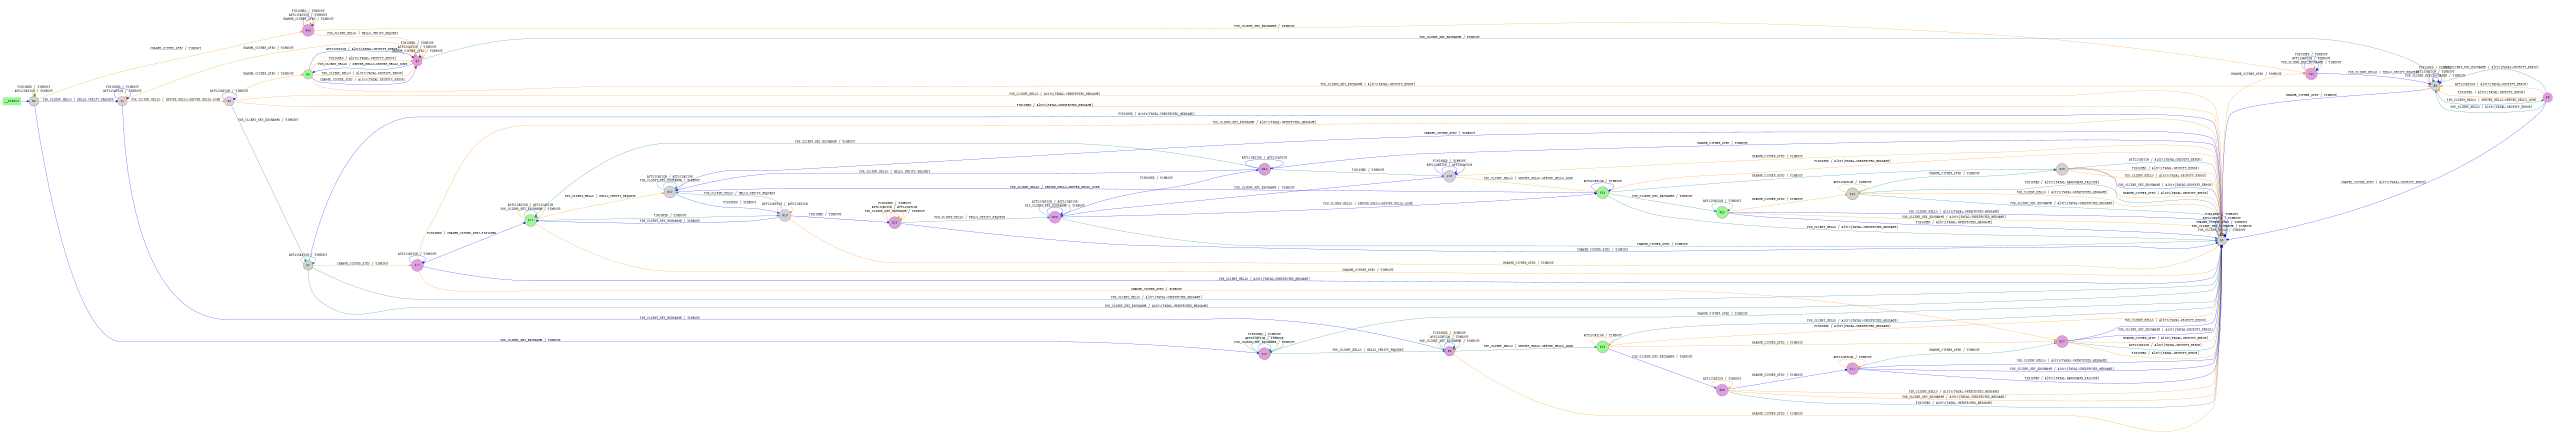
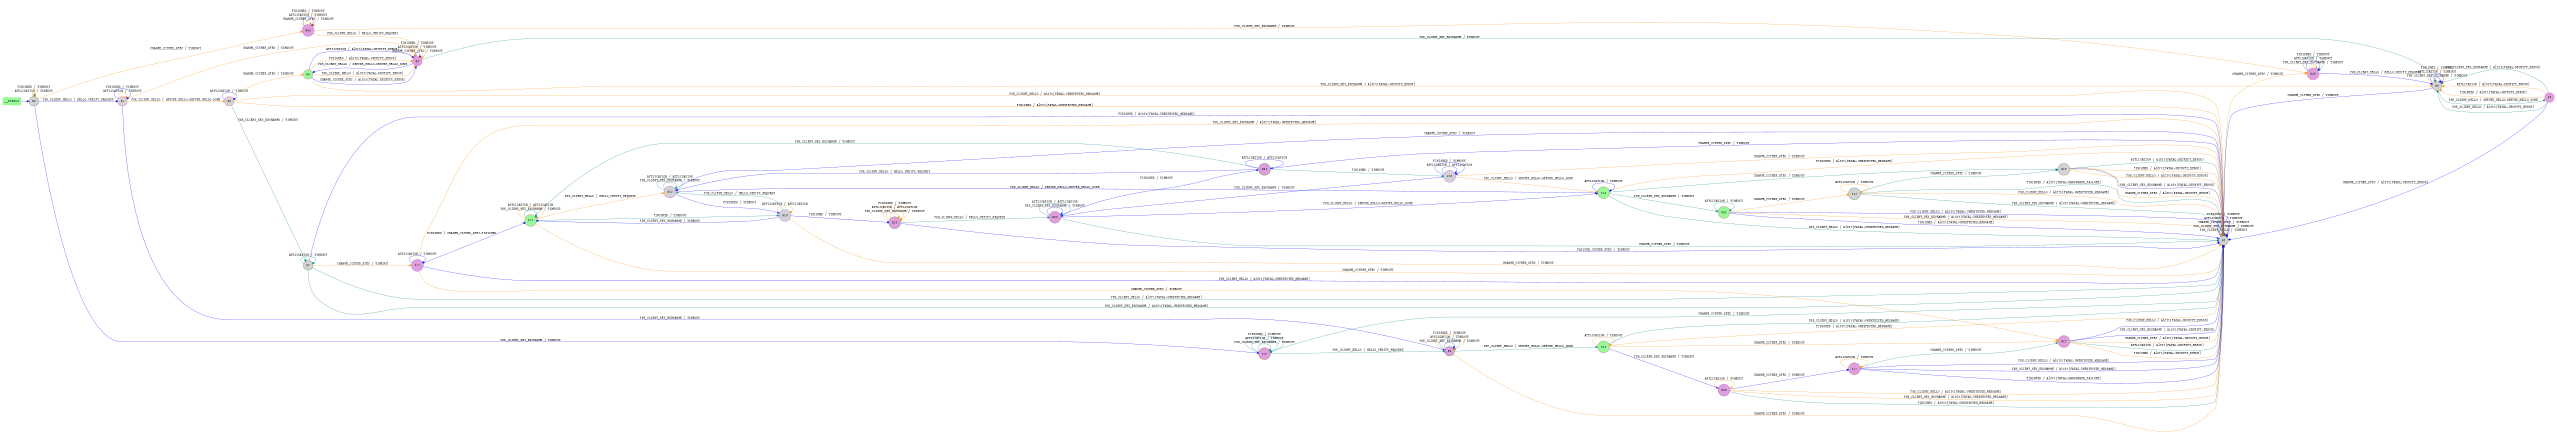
(1603, 250) -> (1604, 250)
